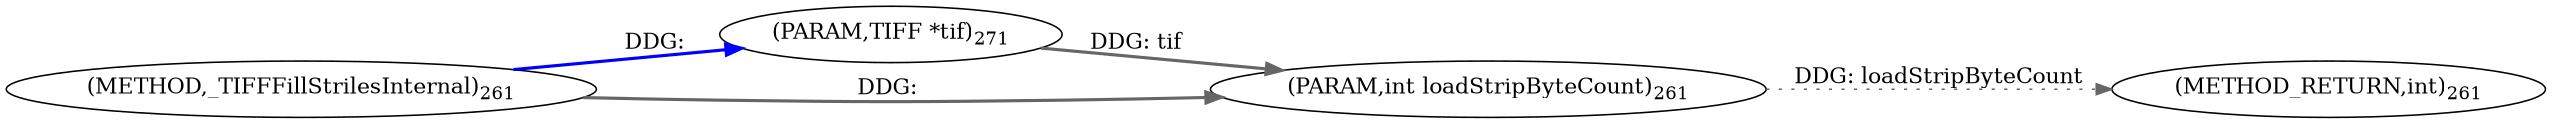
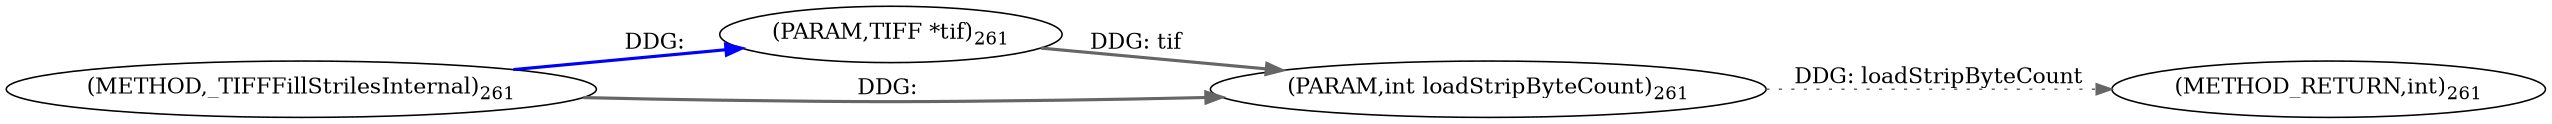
(992, 32) -> (992, 32)
